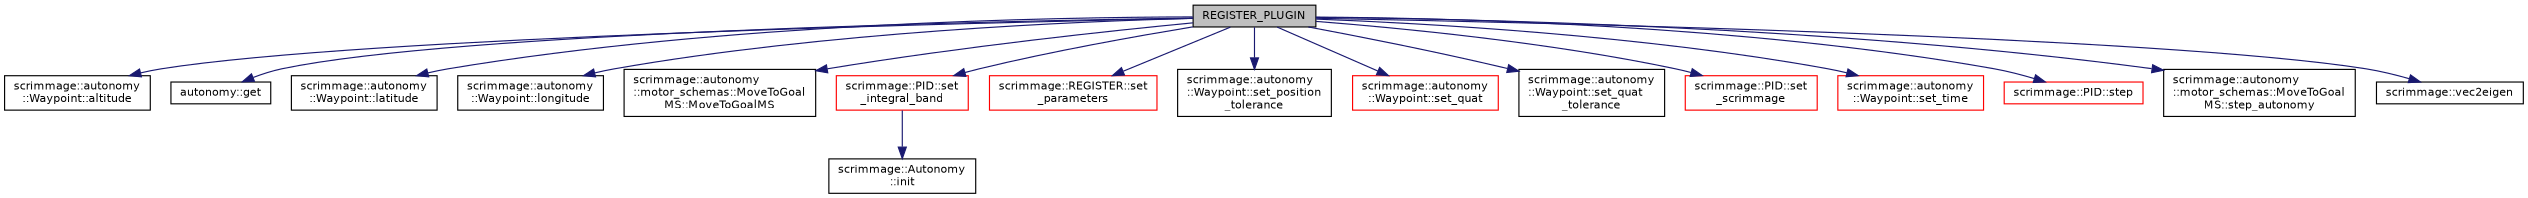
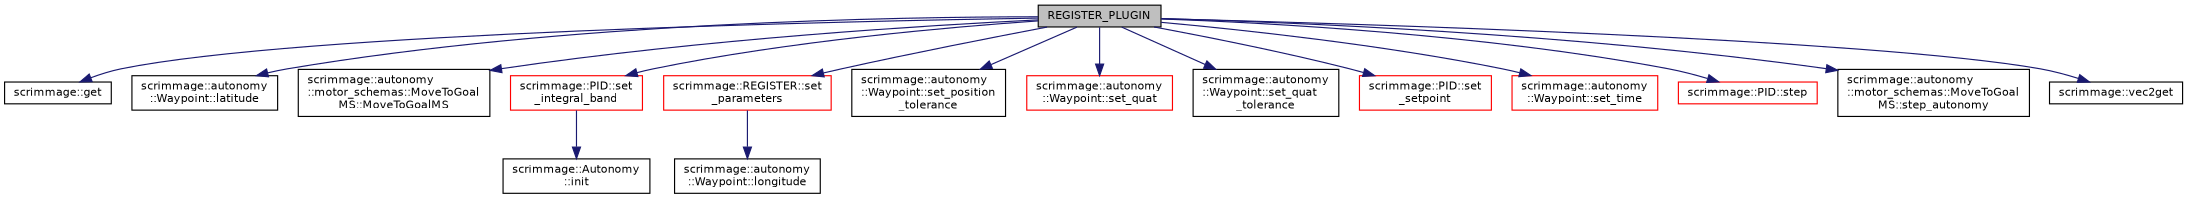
(893, 35) -> (747, 129)
(77, 93) -> none
(221, 93) -> (58, 93)
(1751, 93) -> (1425, 93)
(2450, 93) -> (2116, 93)
